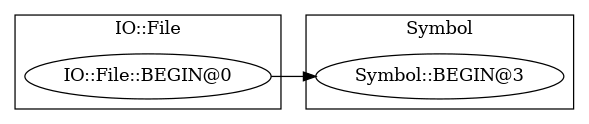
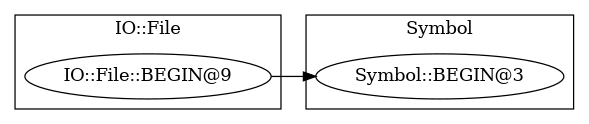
(148, 76) -> (148, 76)
